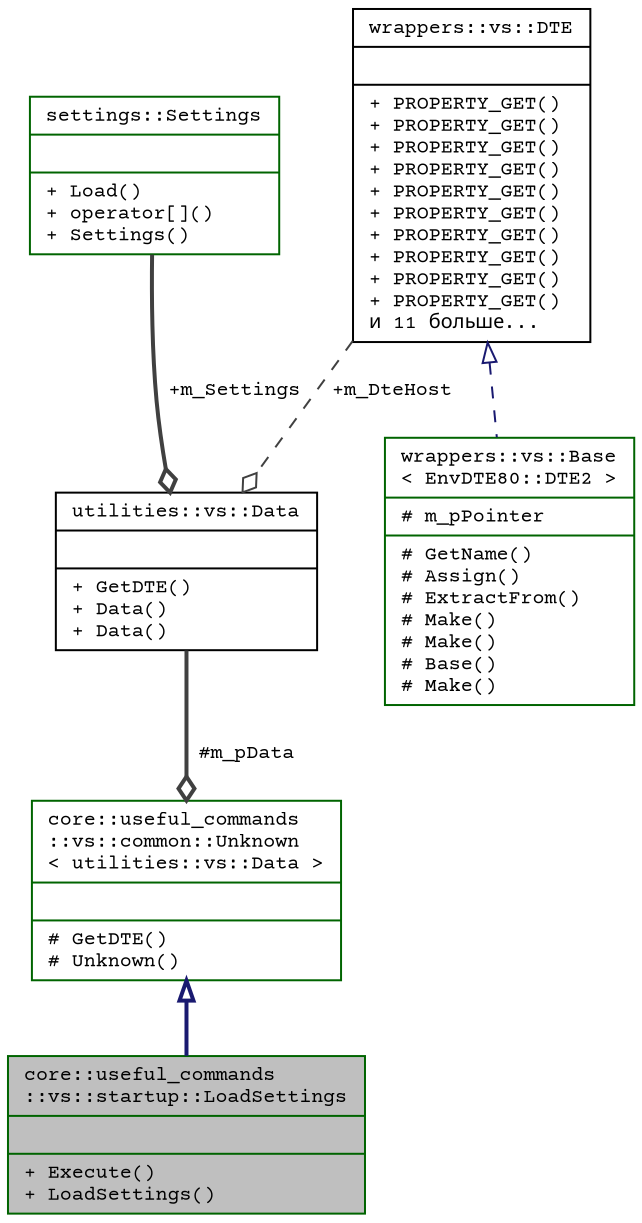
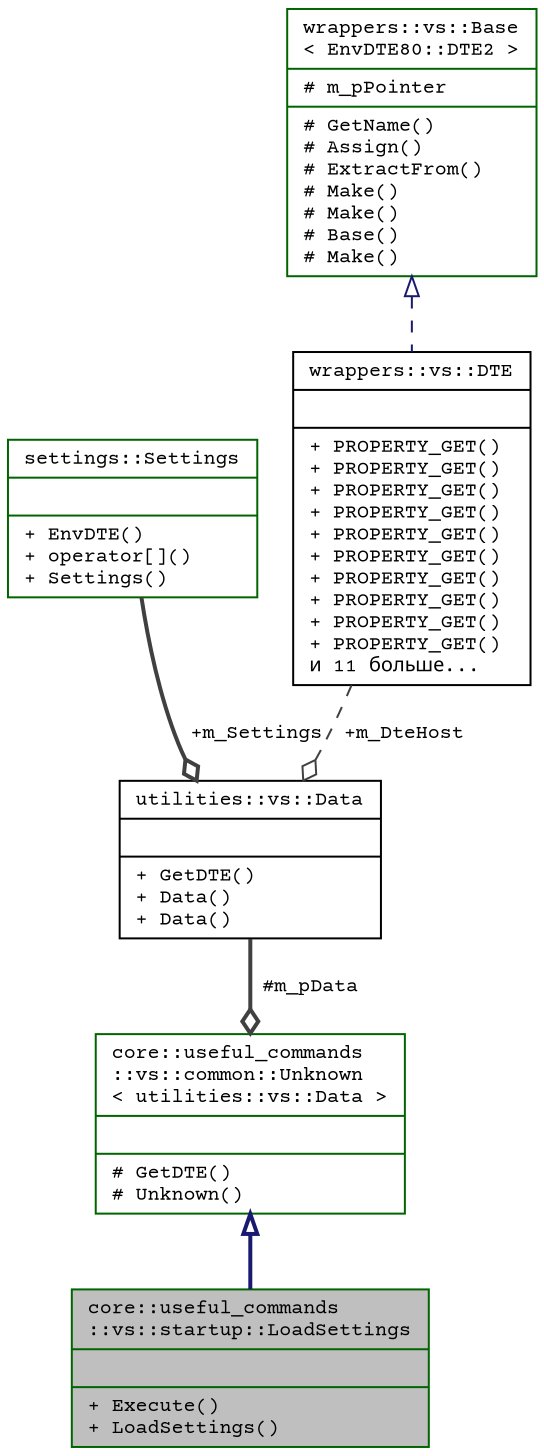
(95, 190) -> (85, 534)
(493, 400) -> (412, 324)
